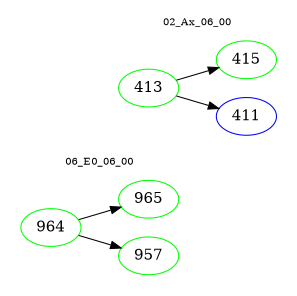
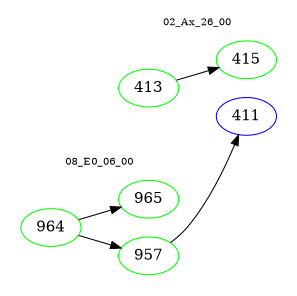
(198, 23) -> (198, 23)
(192, 101) -> (208, 198)
(100, 162) -> (100, 162)
